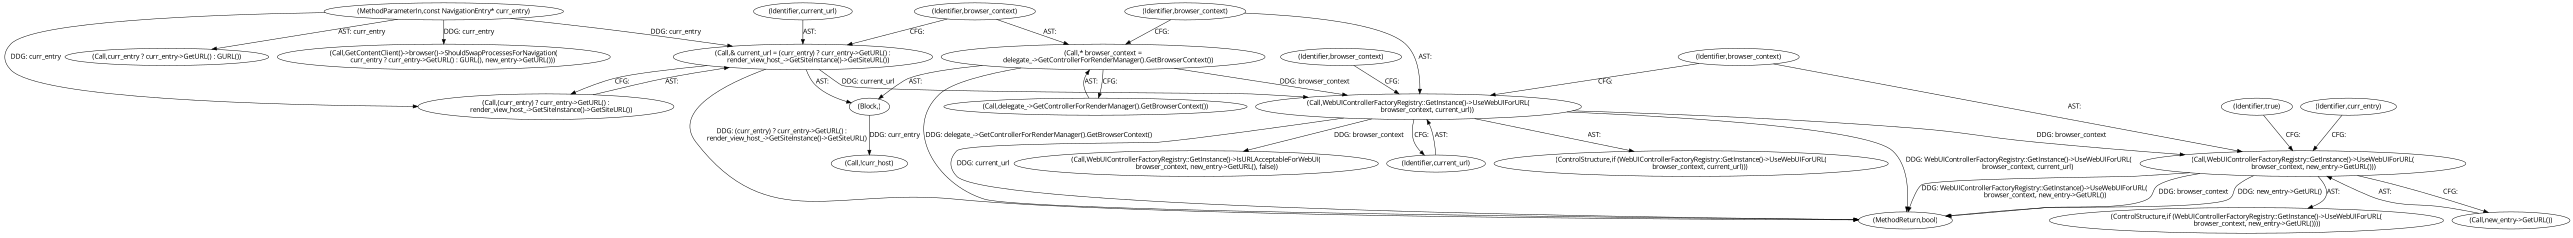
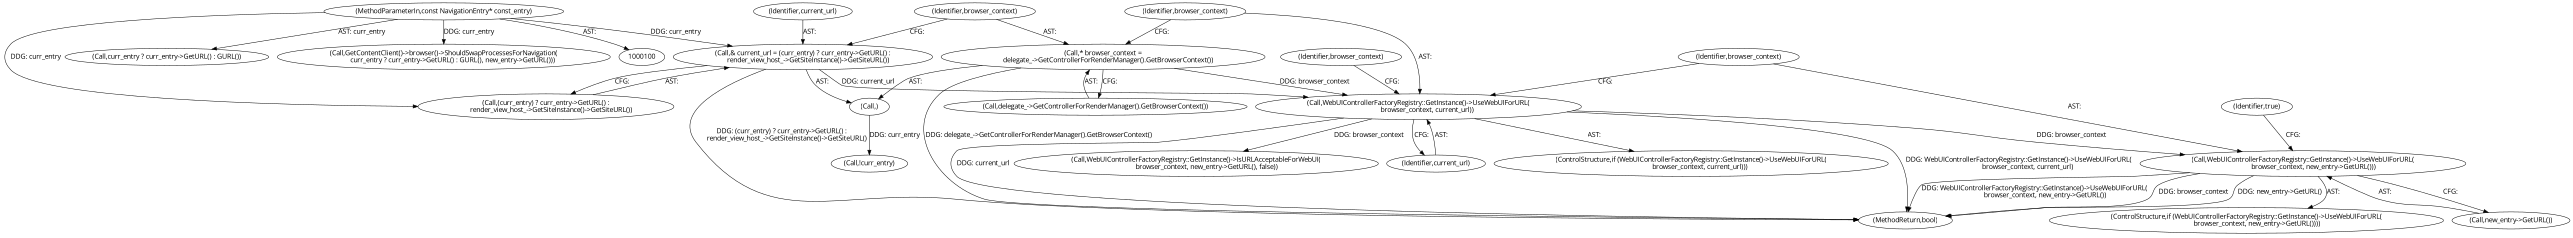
(444, 11) -> (444, 11)
none -> (642, 57)
(869, 107) -> (869, 107)
(2349, 107) -> none
(869, 164) -> (869, 164)
